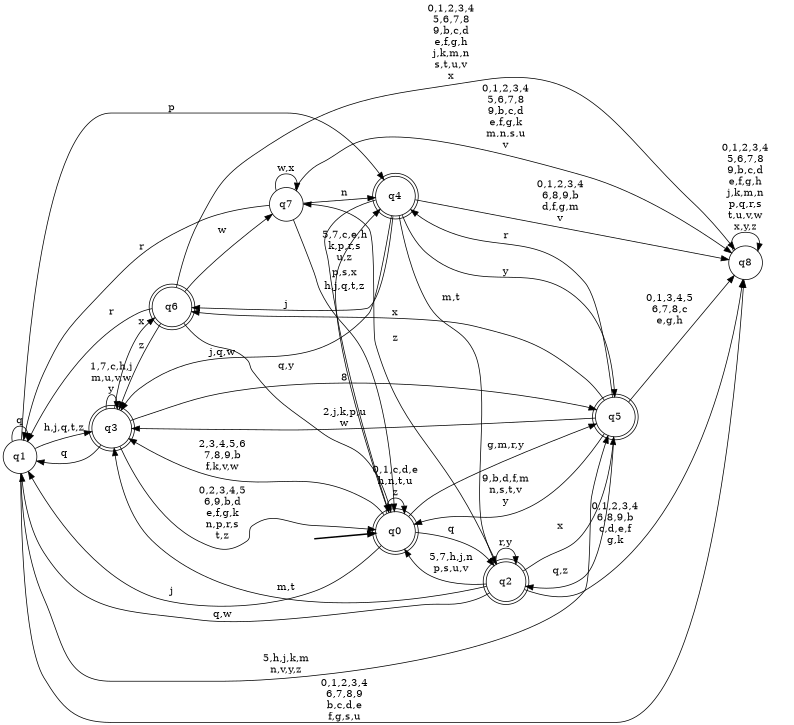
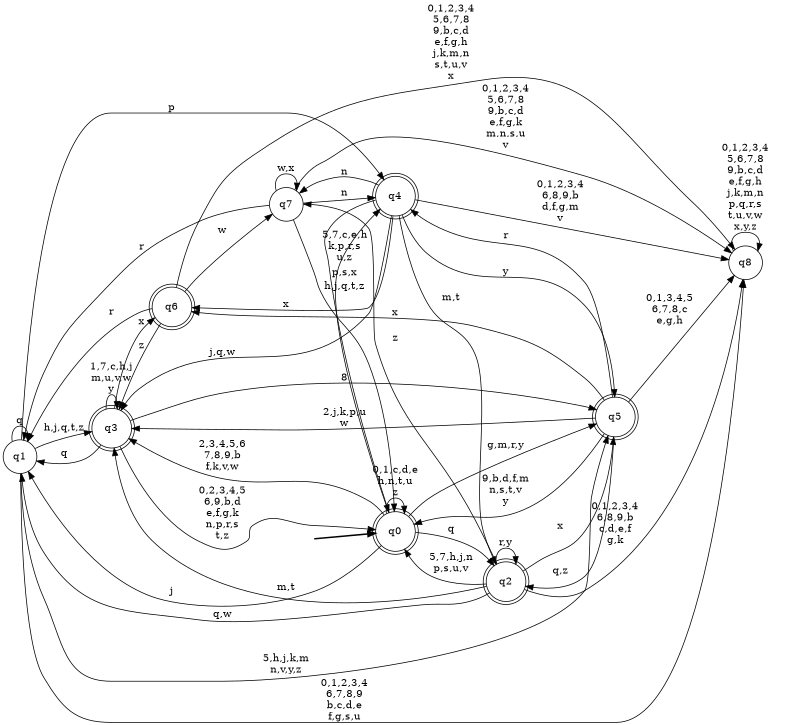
none -> (342, 177)
(286, 304) -> (286, 304)
(291, 410) -> none
